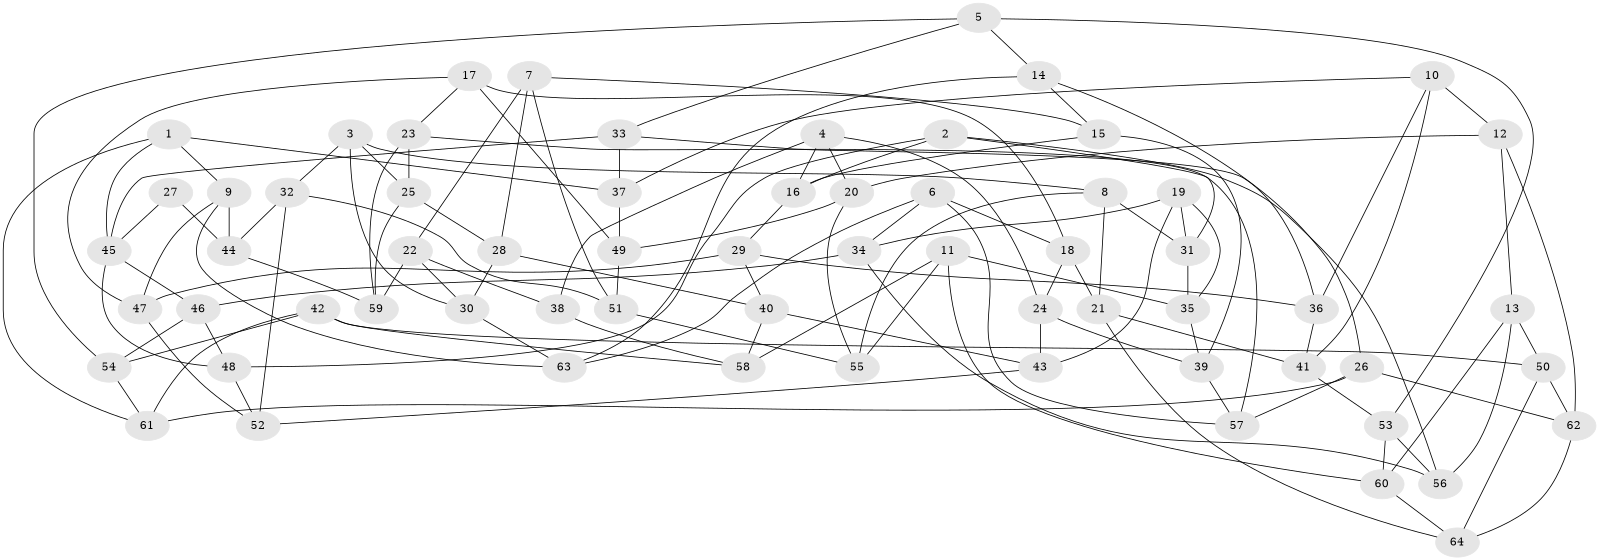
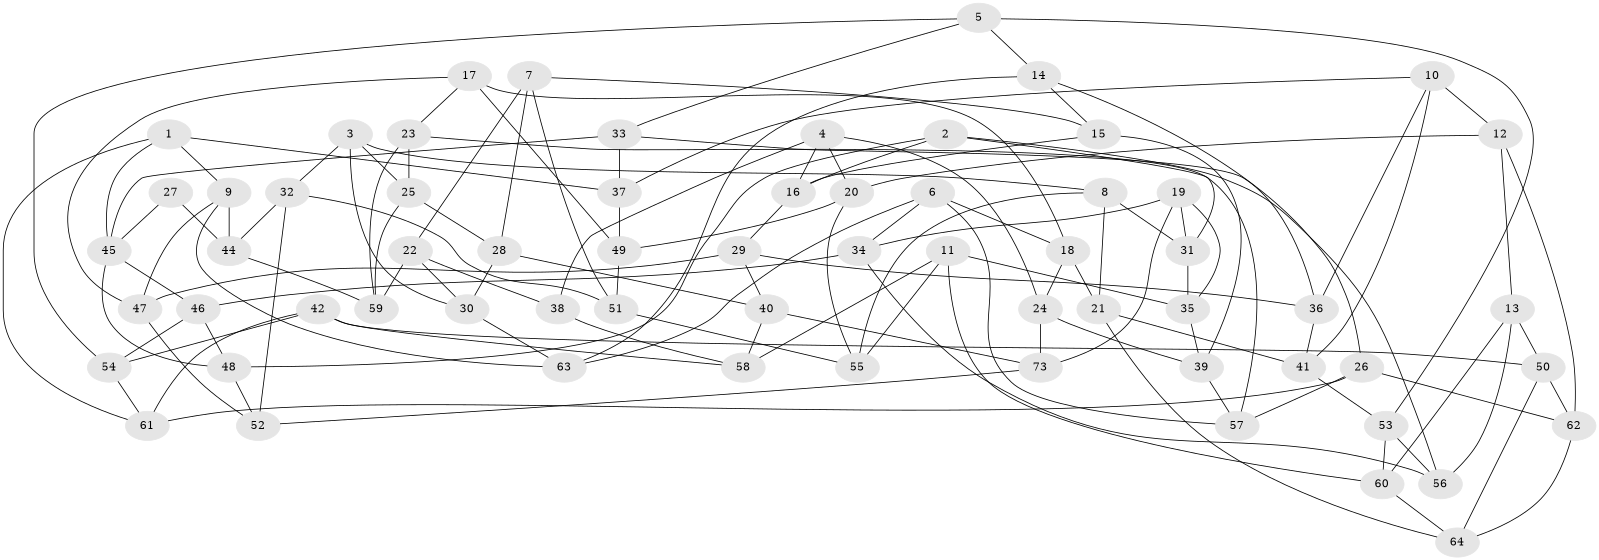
(1040, 368) -> (1040, 368)
